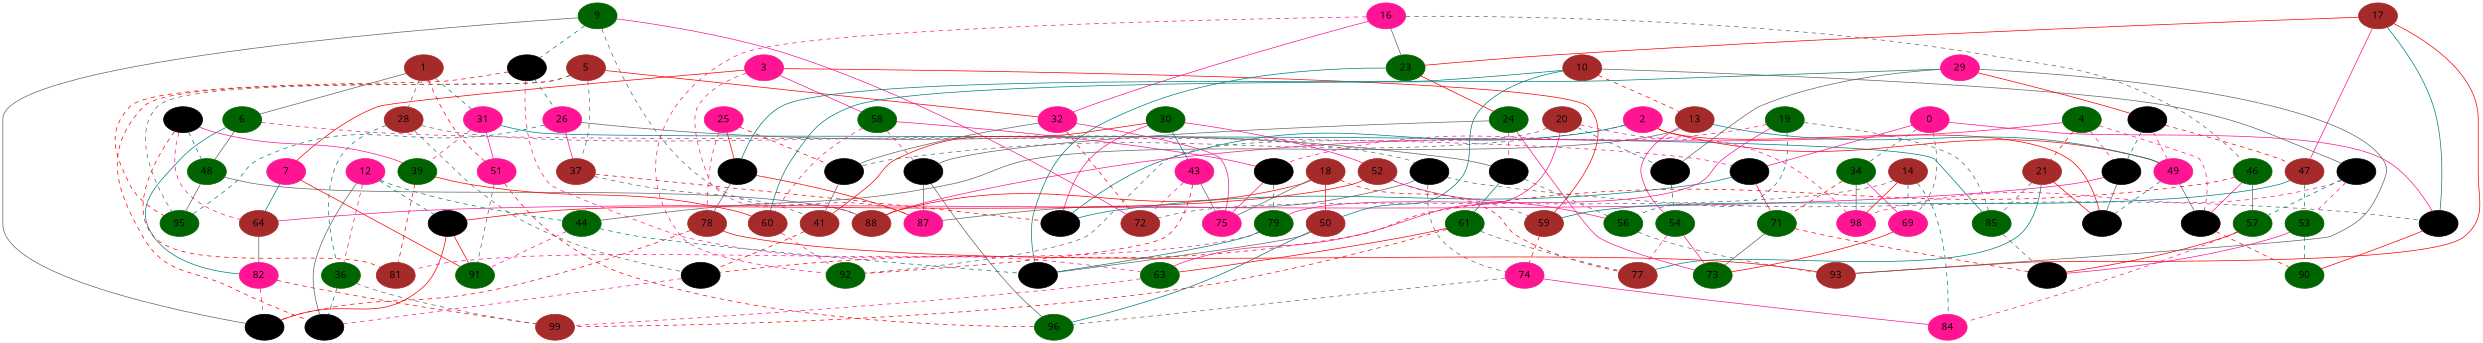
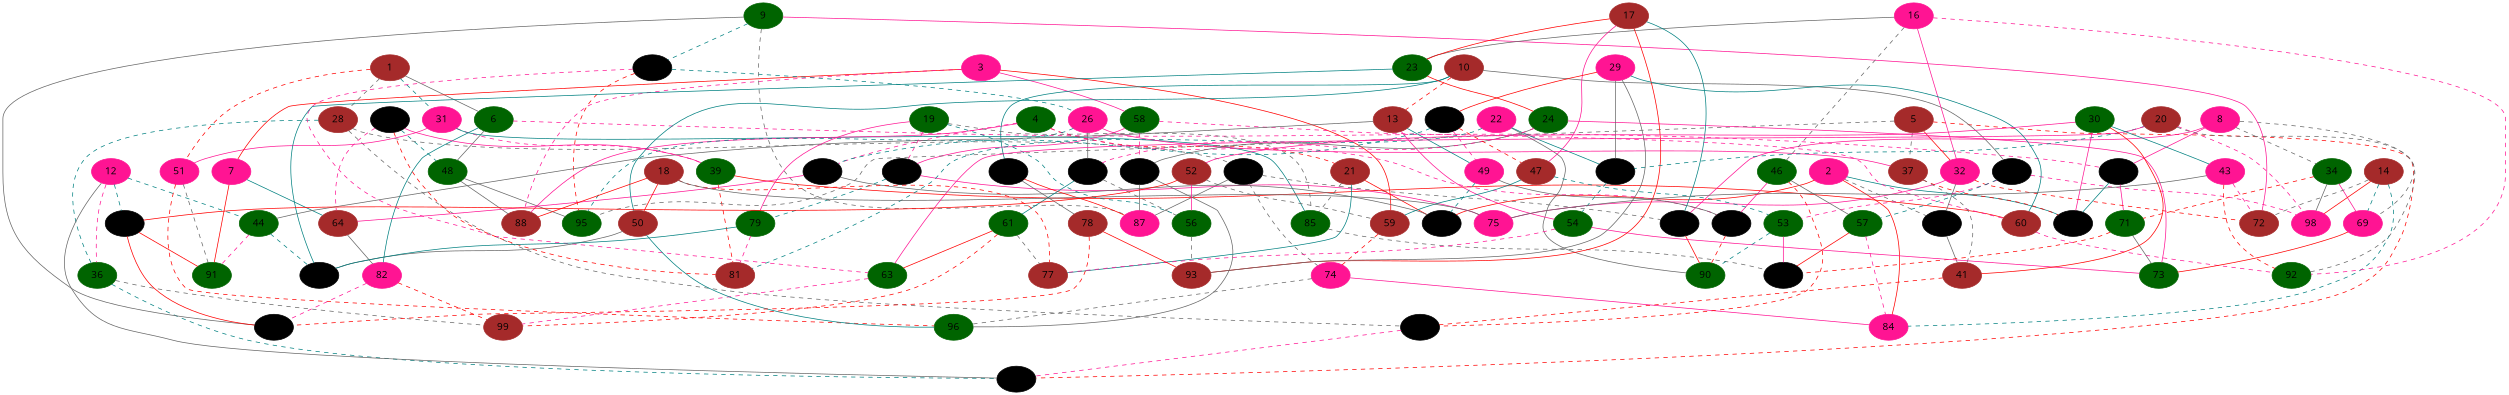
(724, 120) -> none
none -> (1496, 120)
(1930, 120) -> (2220, 120)
(1908, 146) -> (1897, 235)
